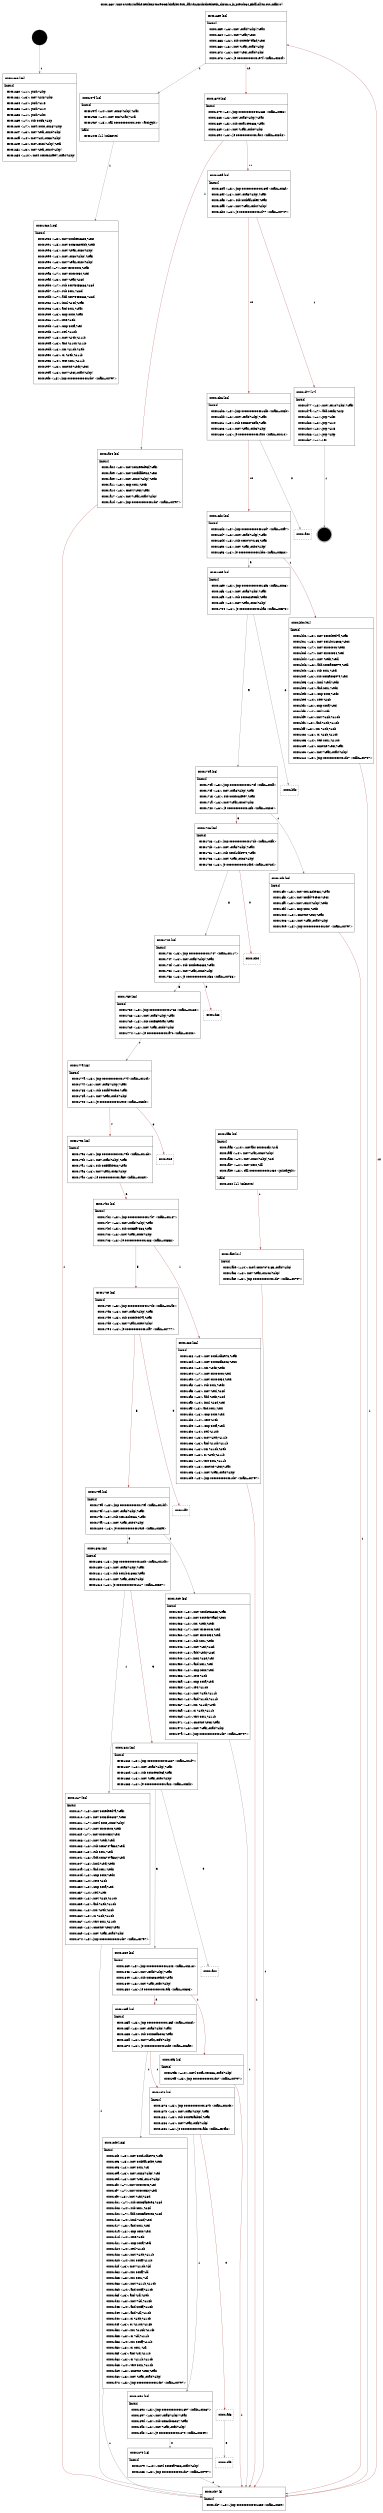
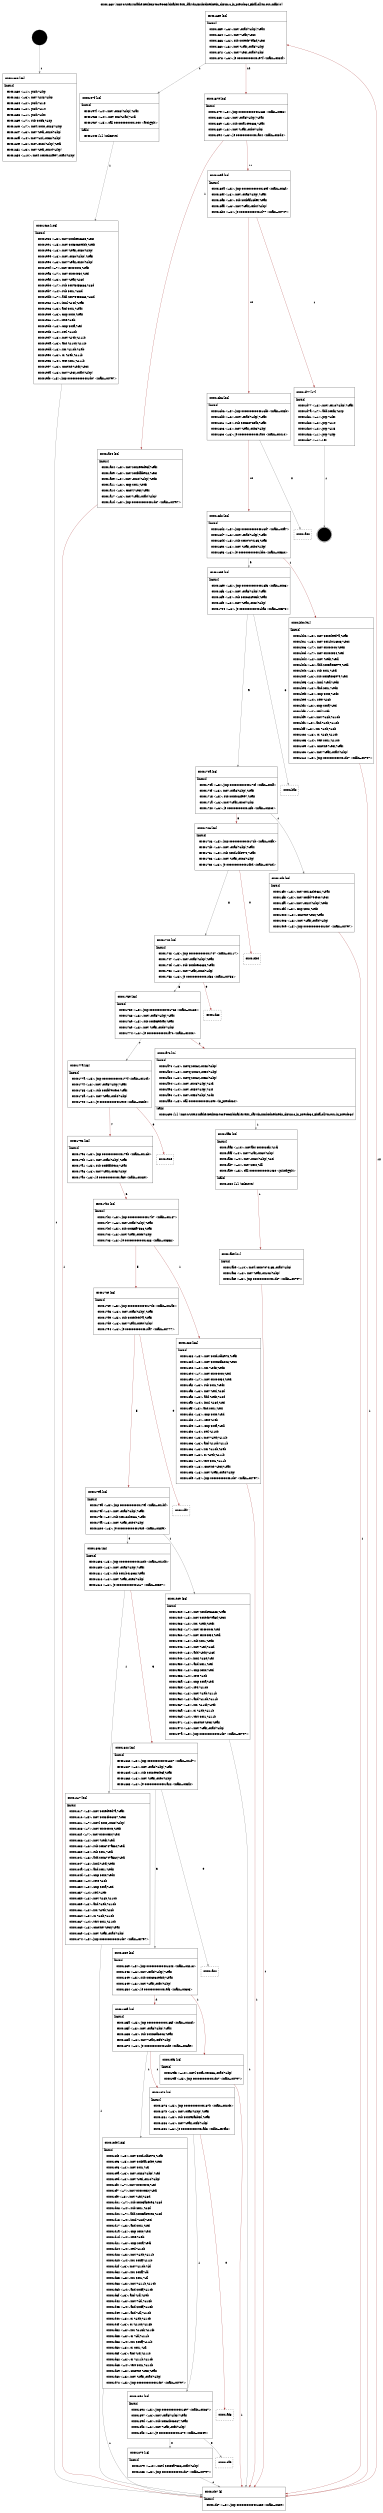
none -> (255, 1084)
none -> (55, 1503)
(225, 2438) -> (213, 2446)
